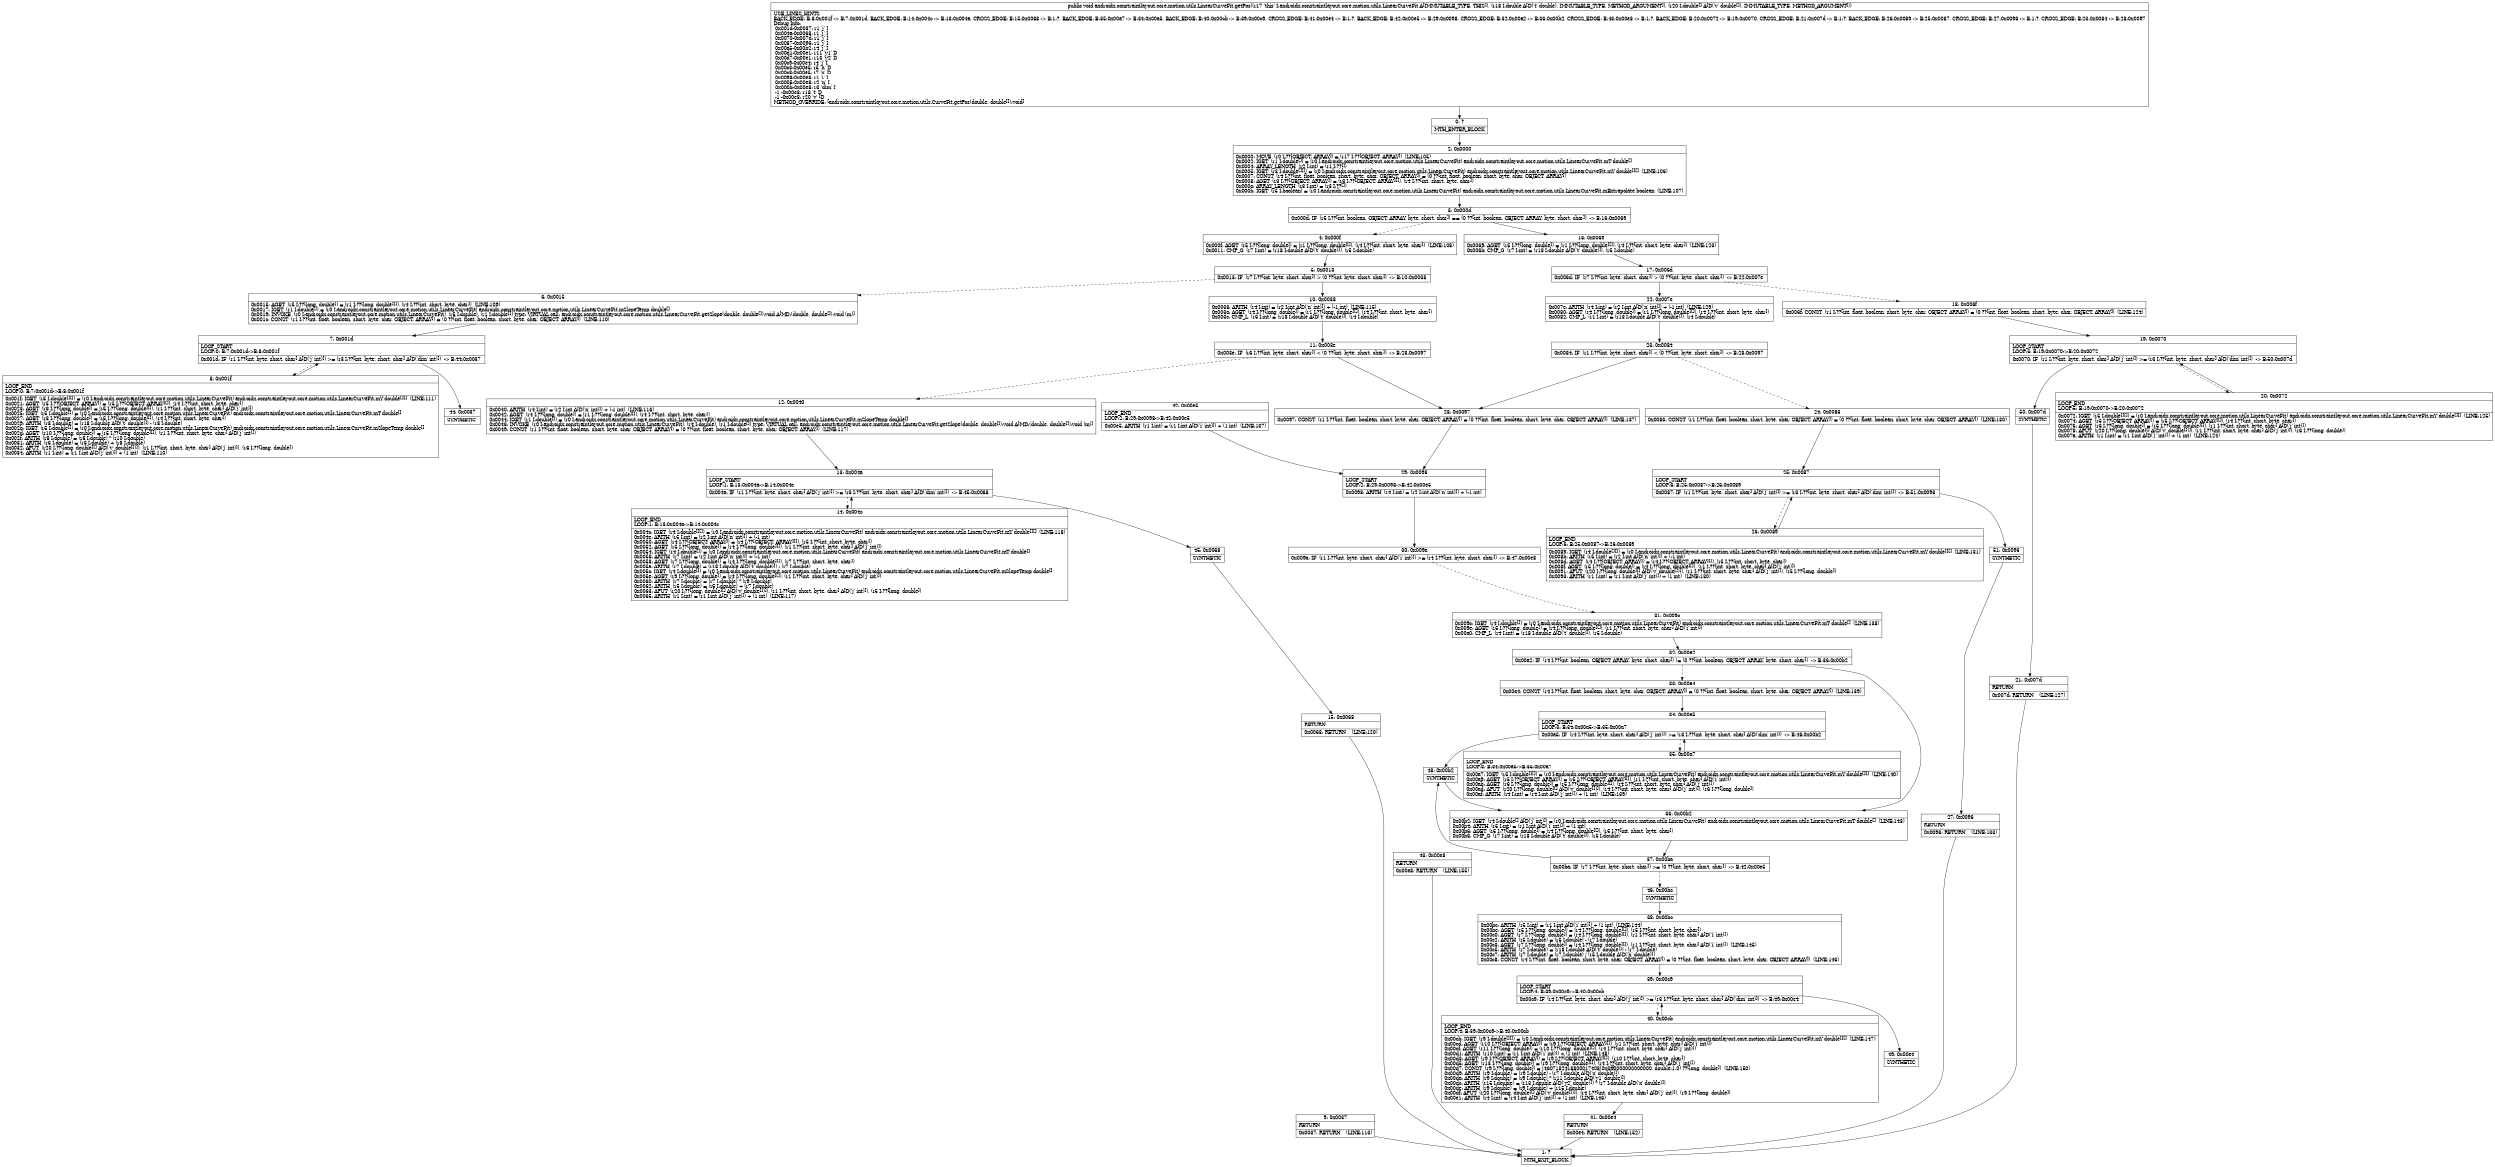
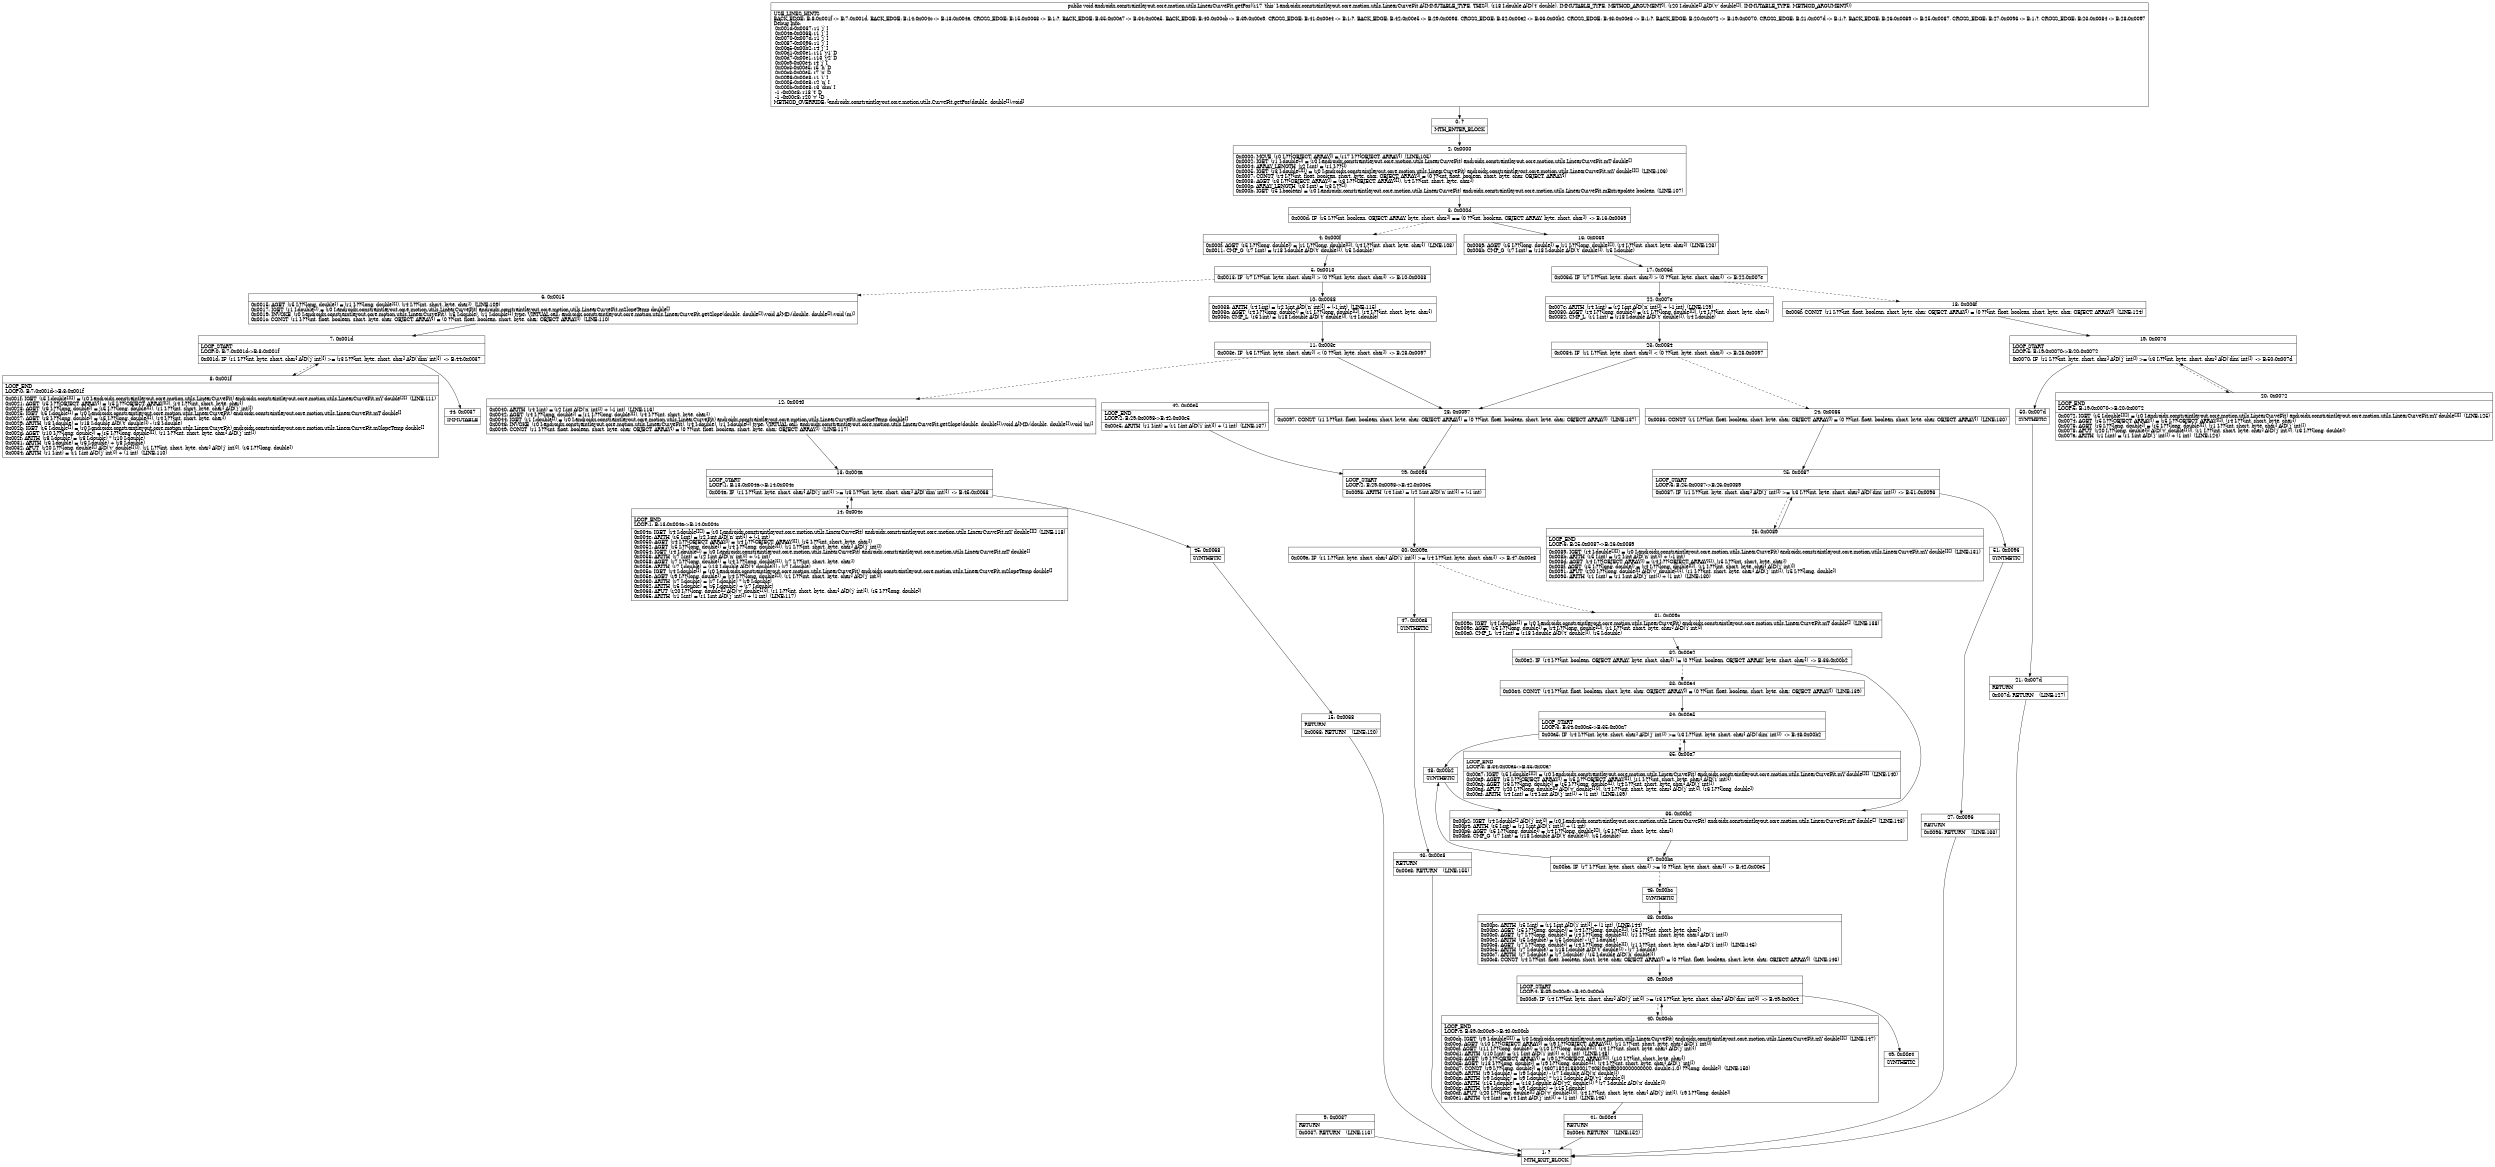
(462, 420) -> (462, 420)
none -> (1414, 625)
